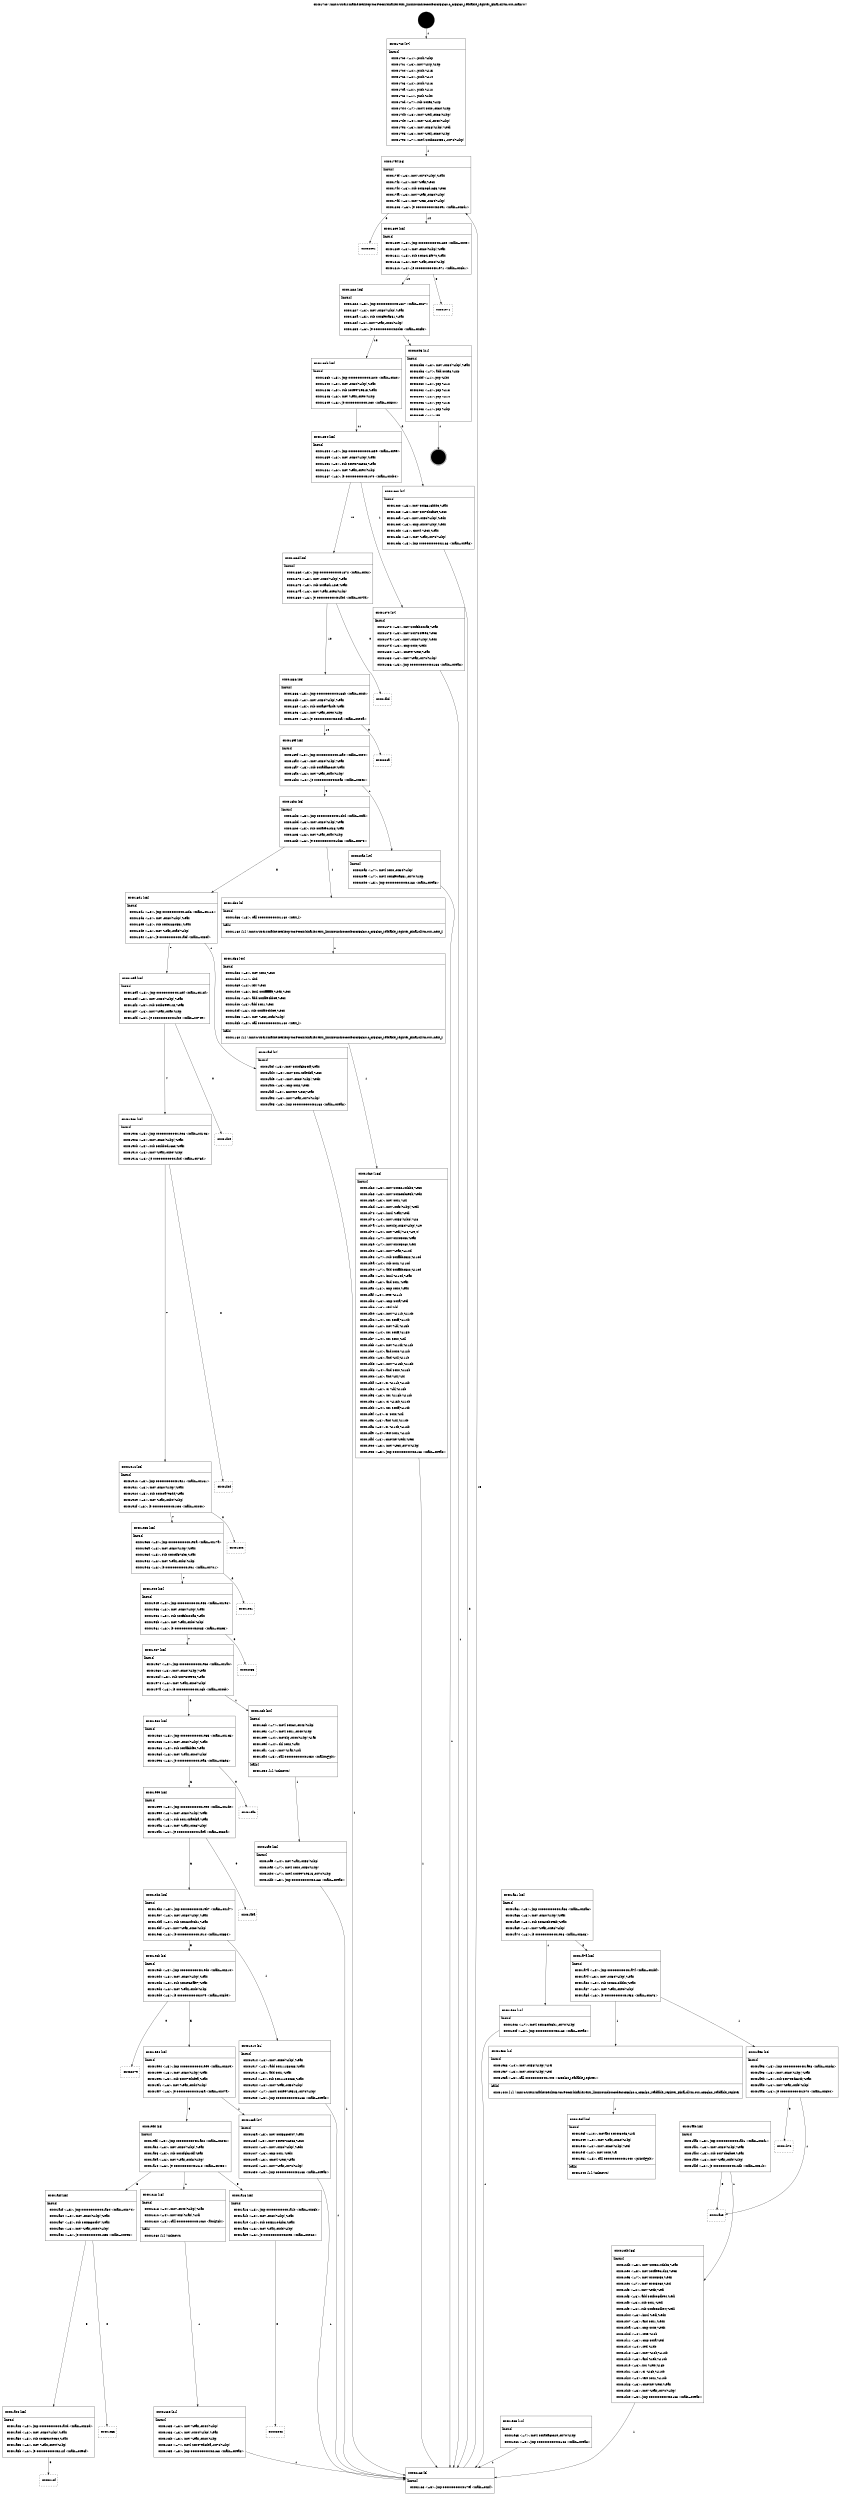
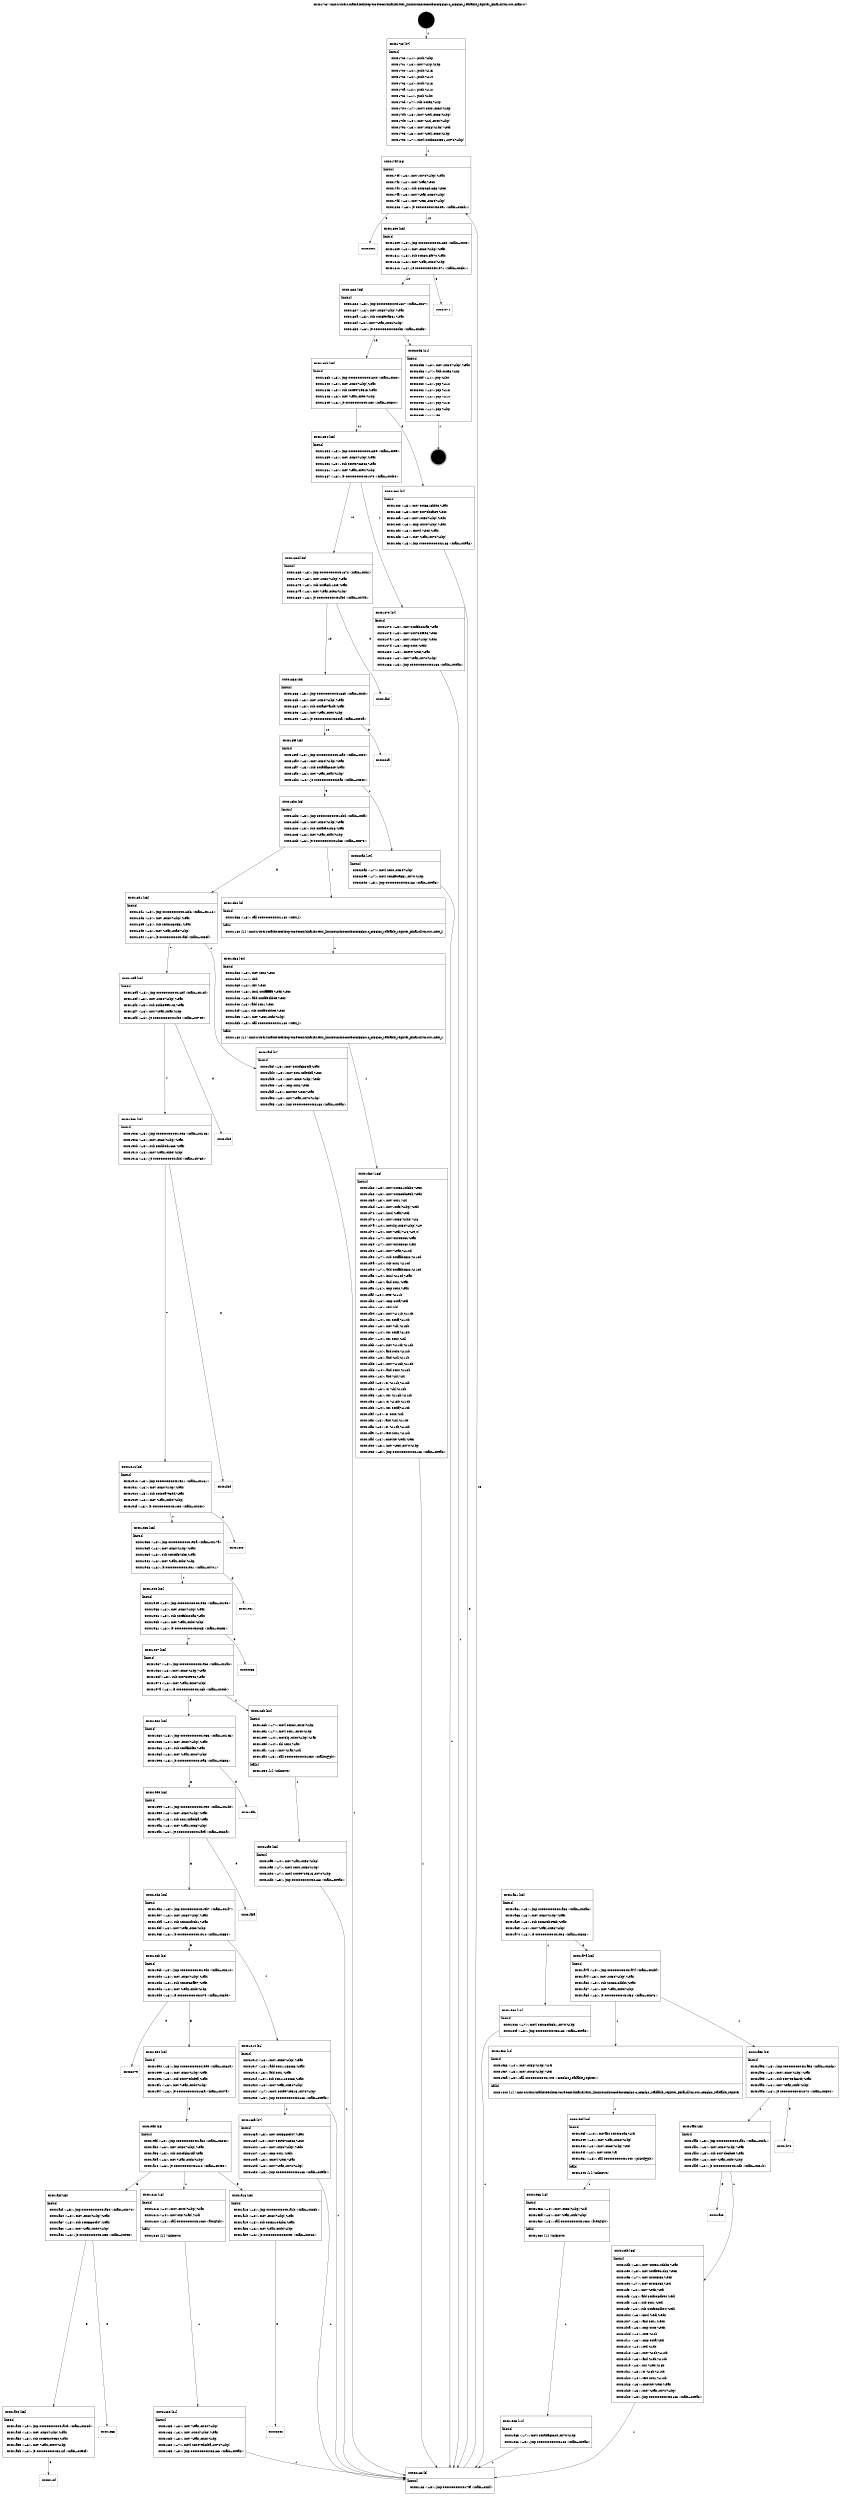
(232, 2106) -> (285, 2108)
(796, 2177) -> (759, 2109)
none -> (567, 2216)
